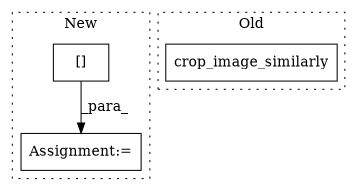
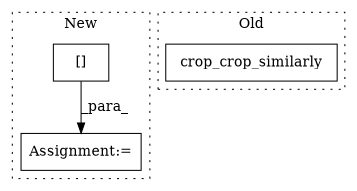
(251, 63) -> (251, 63)
